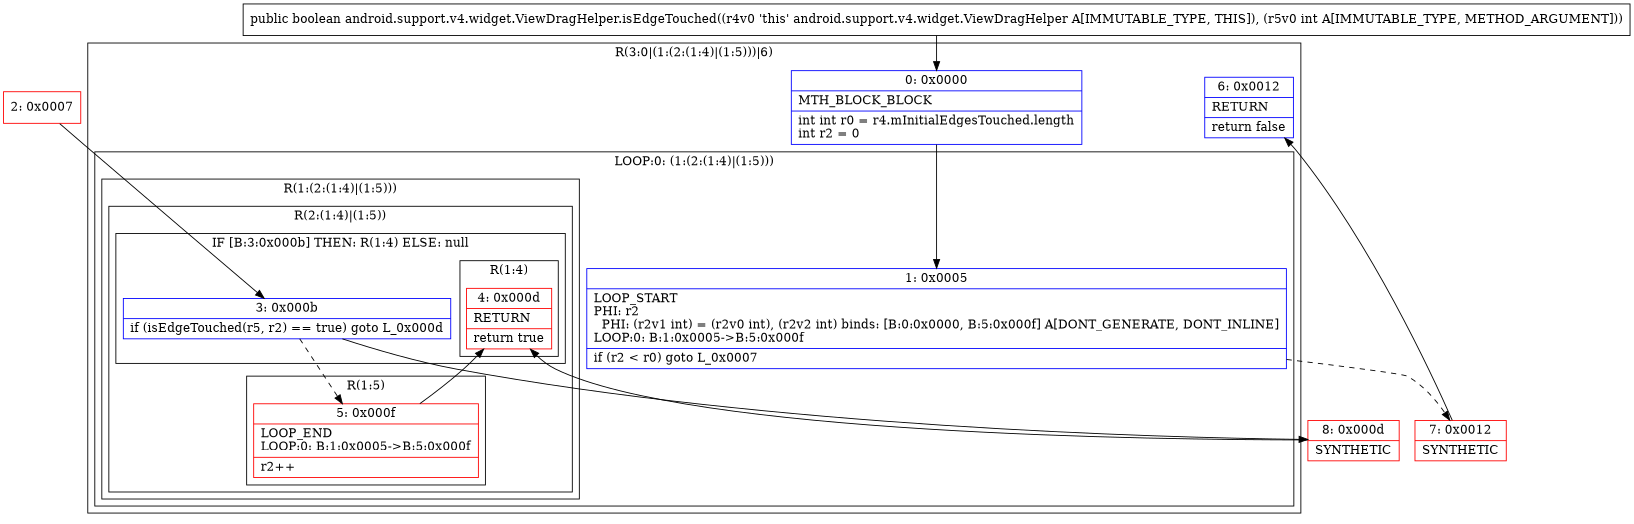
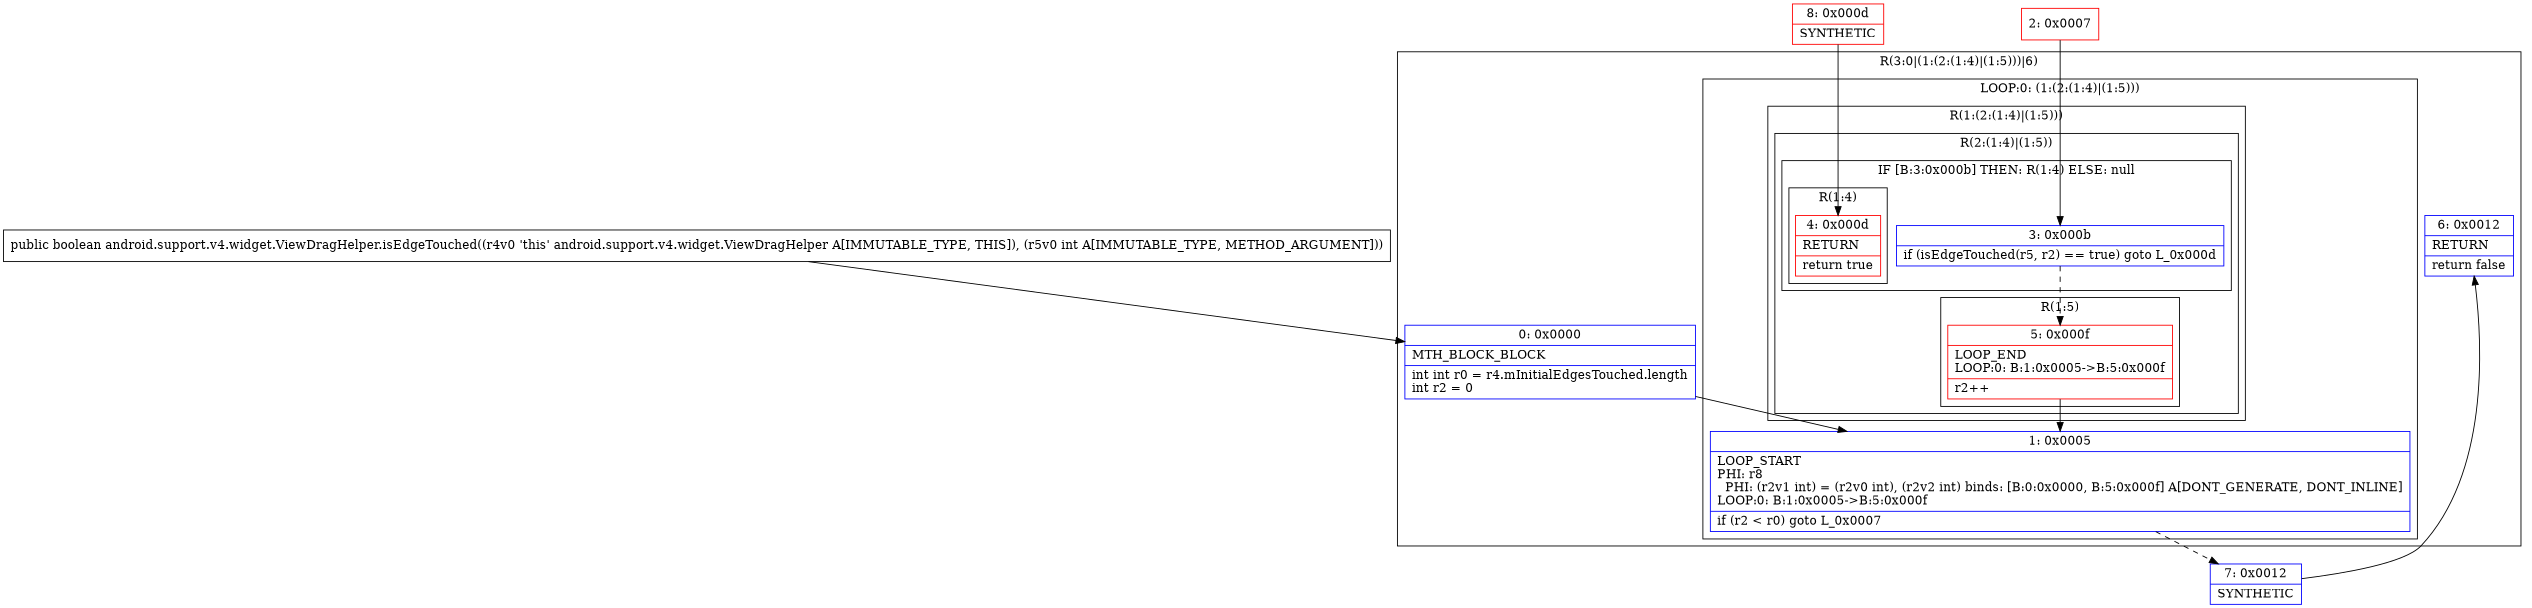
(619, 312) -> (1742, 474)
(448, 382) -> (2060, 411)
(602, 392) -> none
(1461, 441) -> (2256, 584)
